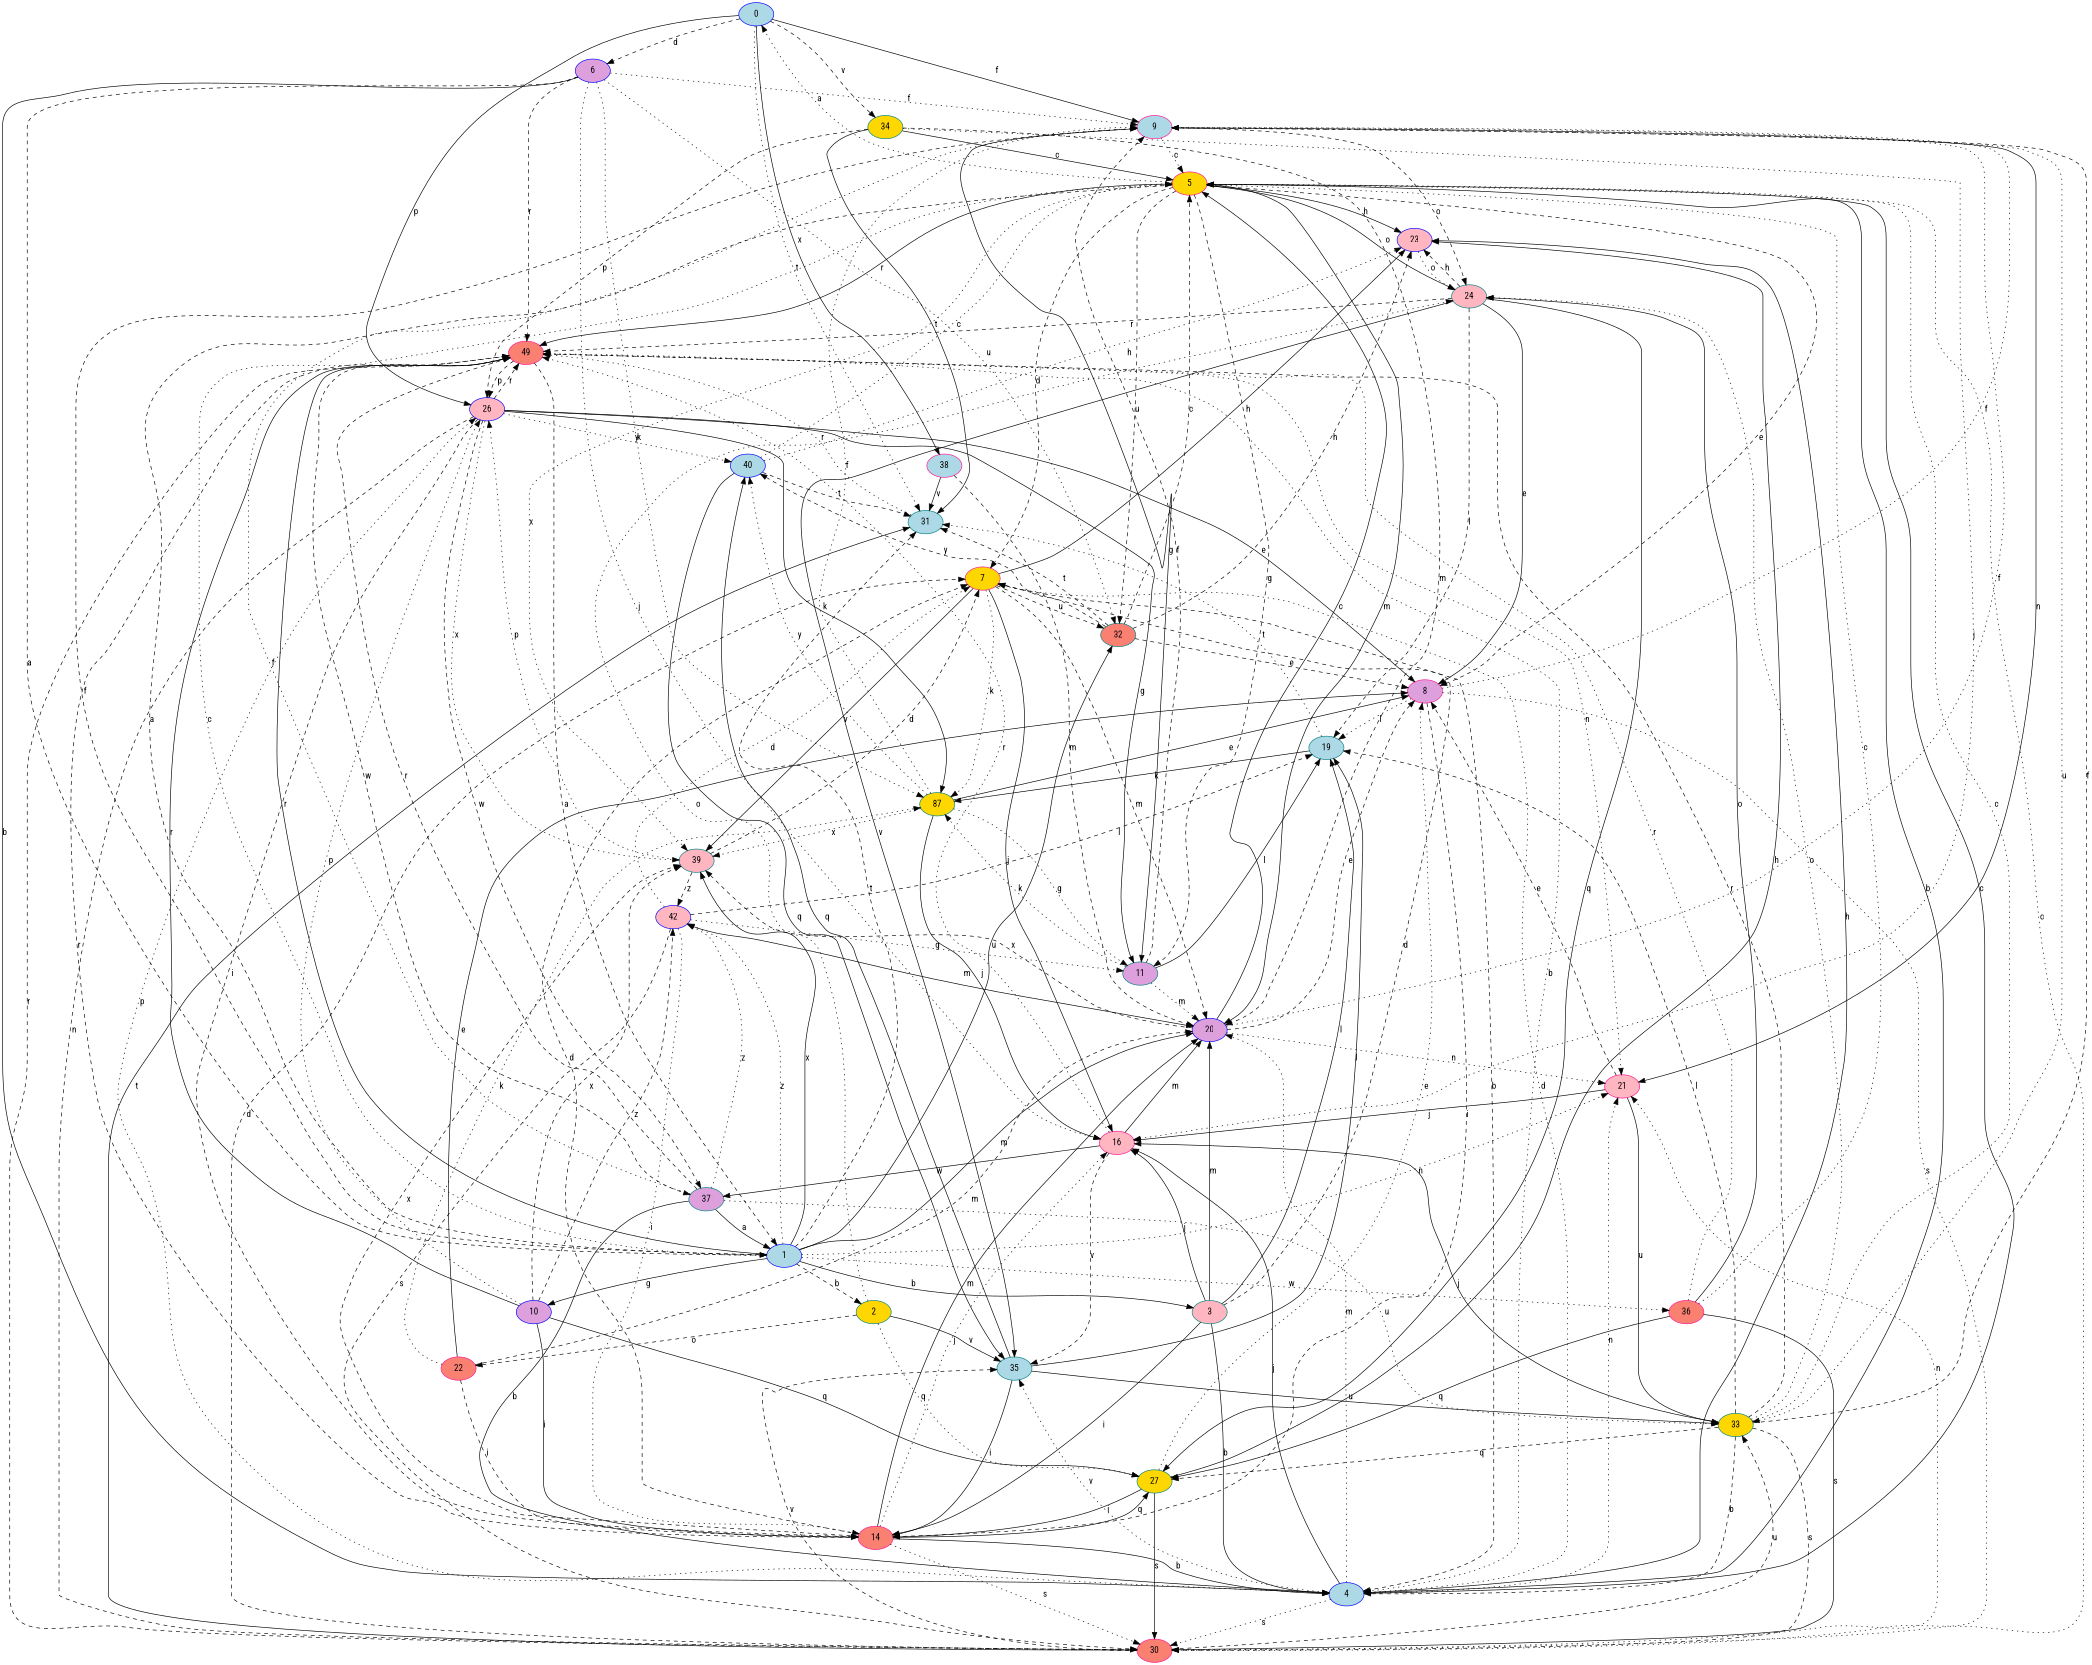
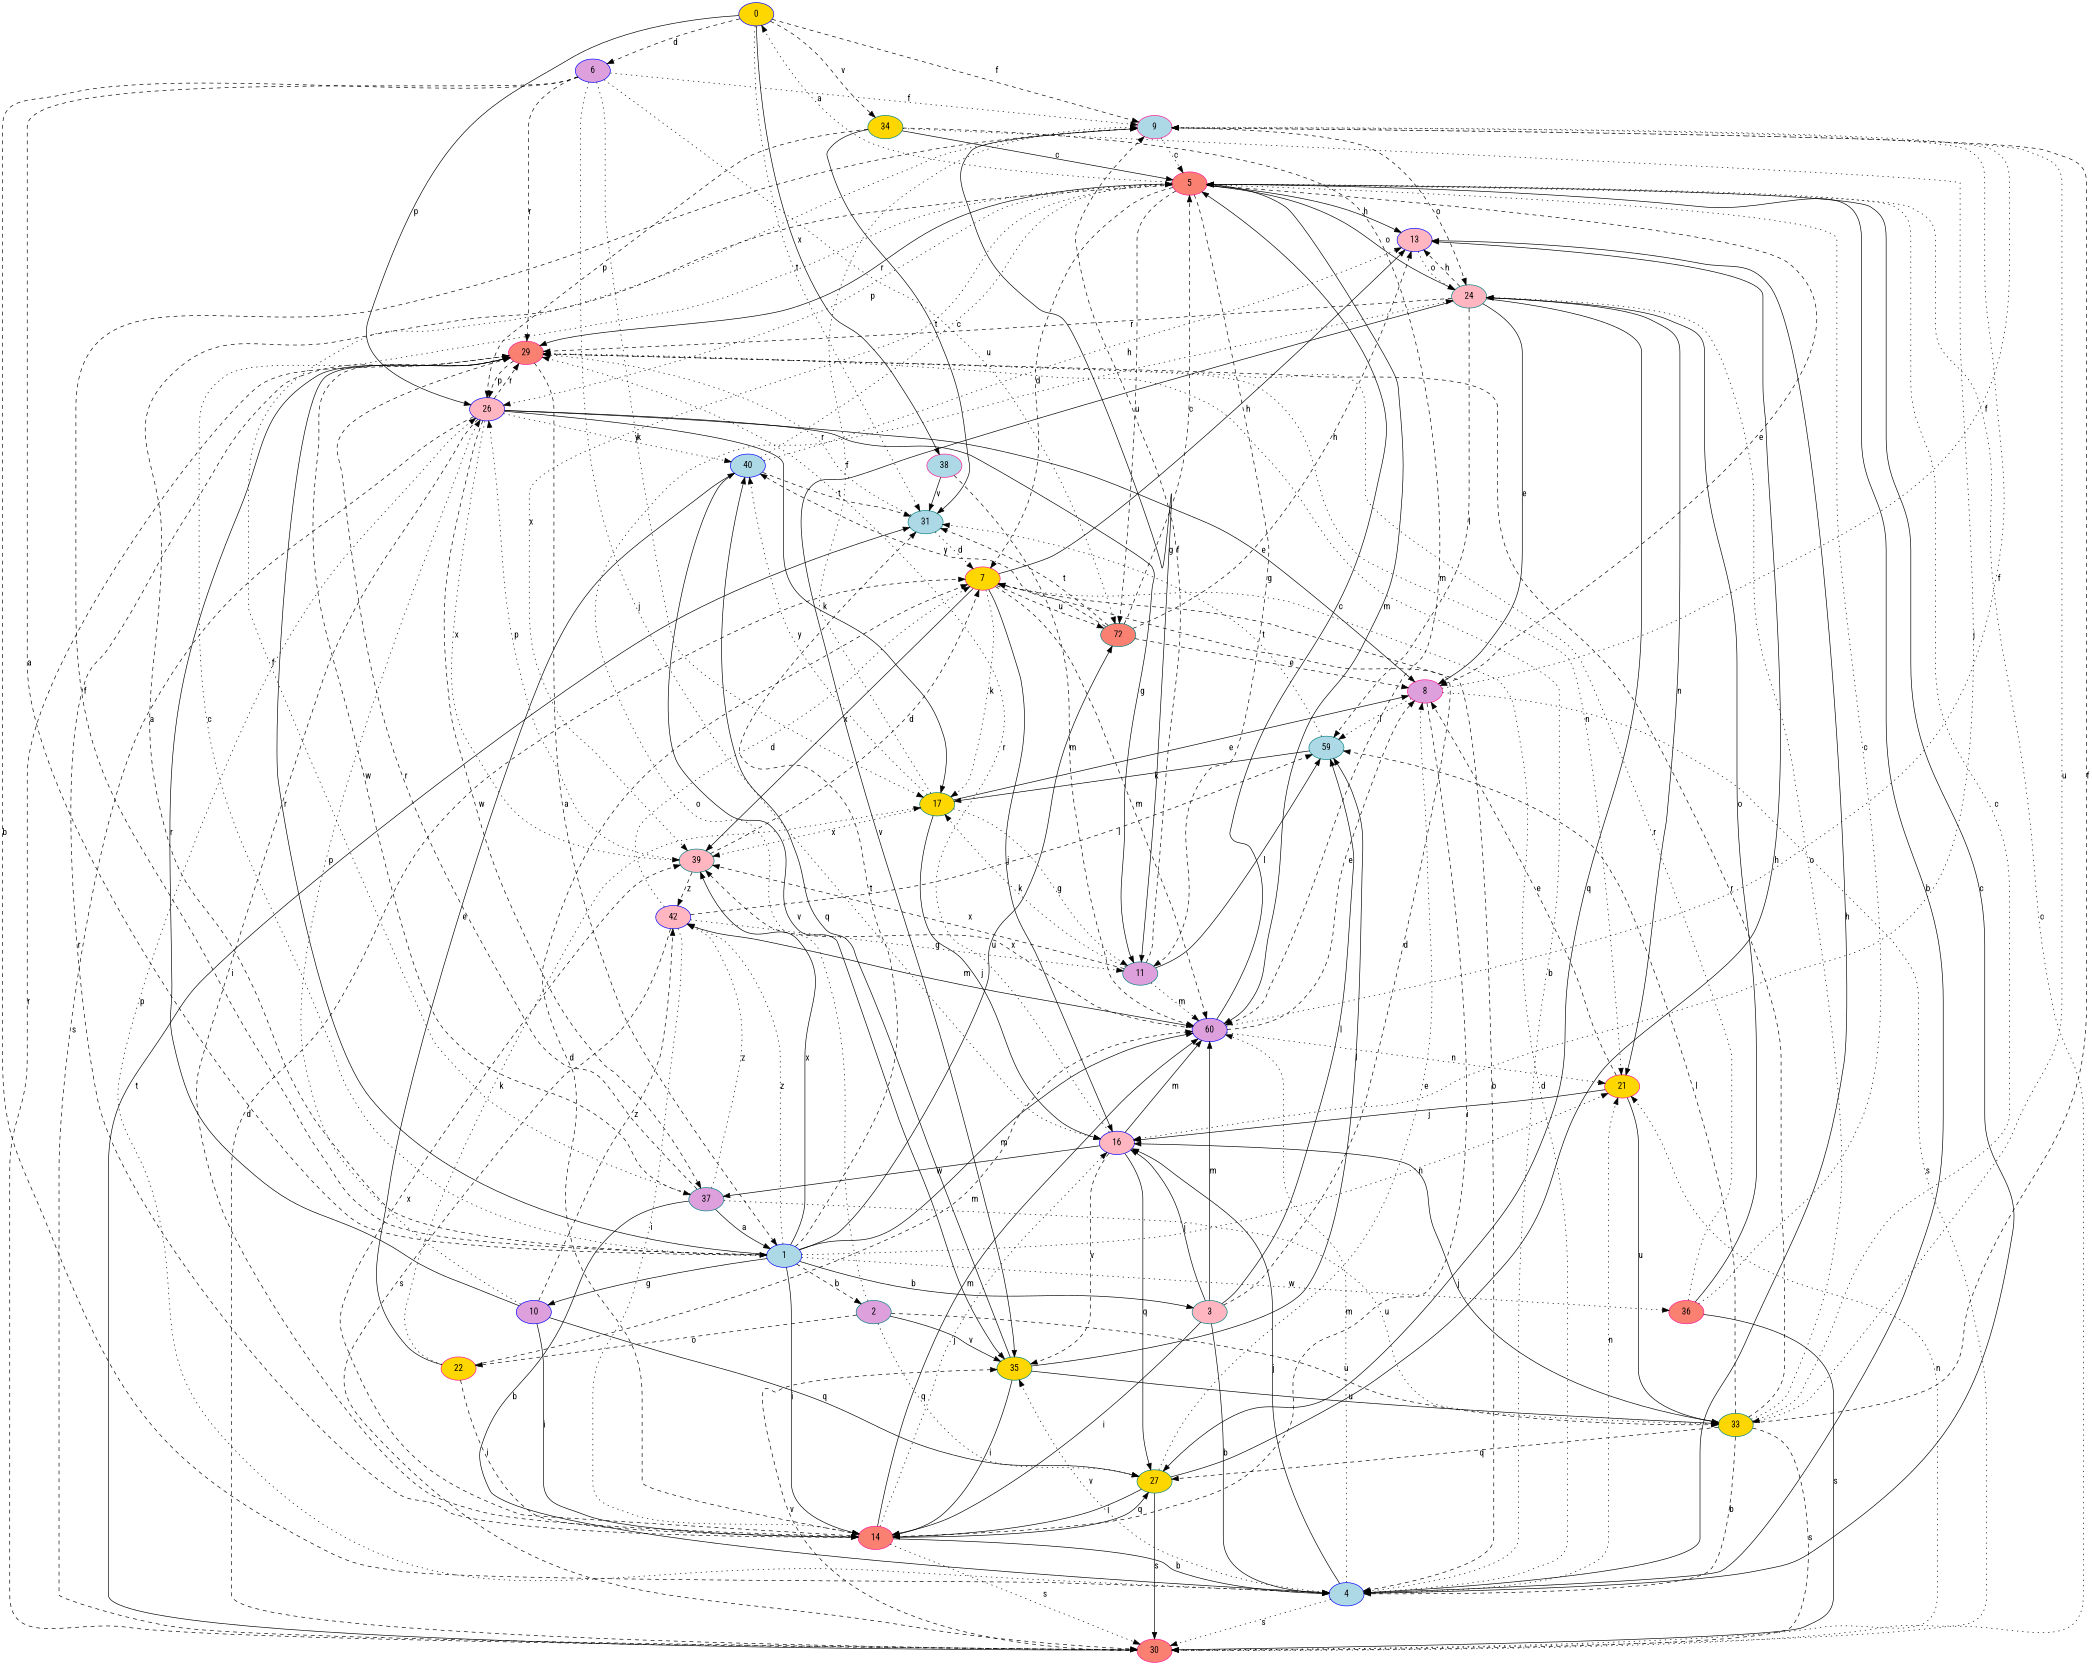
(756, 14) -> (756, 14)
(952, 70) -> (952, 70)
(1190, 184) -> (1190, 184)
(1415, 240) -> (1415, 240)
(2036, 294) -> (1680, 606)
none -> (846, 299)
(526, 353) -> (526, 353)
none -> (952, 548)
(1118, 635) -> (1118, 635)
(846, 720) -> (846, 720)
(1326, 748) -> (1326, 748)
(662, 796) -> (466, 895)
(937, 804) -> (937, 804)
(799, 917) -> (799, 917)
(74, 1030) -> (74, 1030)
(1210, 1030) -> (1210, 1030)
(581, 1083) -> (932, 919)
(1622, 1086) -> (1622, 1086)
(5, 1104) -> (5, 1104)
(1117, 1143) -> (1117, 1143)
(874, 1312) -> (874, 1312)
(459, 1369) -> (459, 1369)
(1014, 1369) -> (1014, 1369)
(1436, 1393) -> (1143, 1307)
none -> (791, 1417)
(1537, 1619) -> (1303, 1364)
